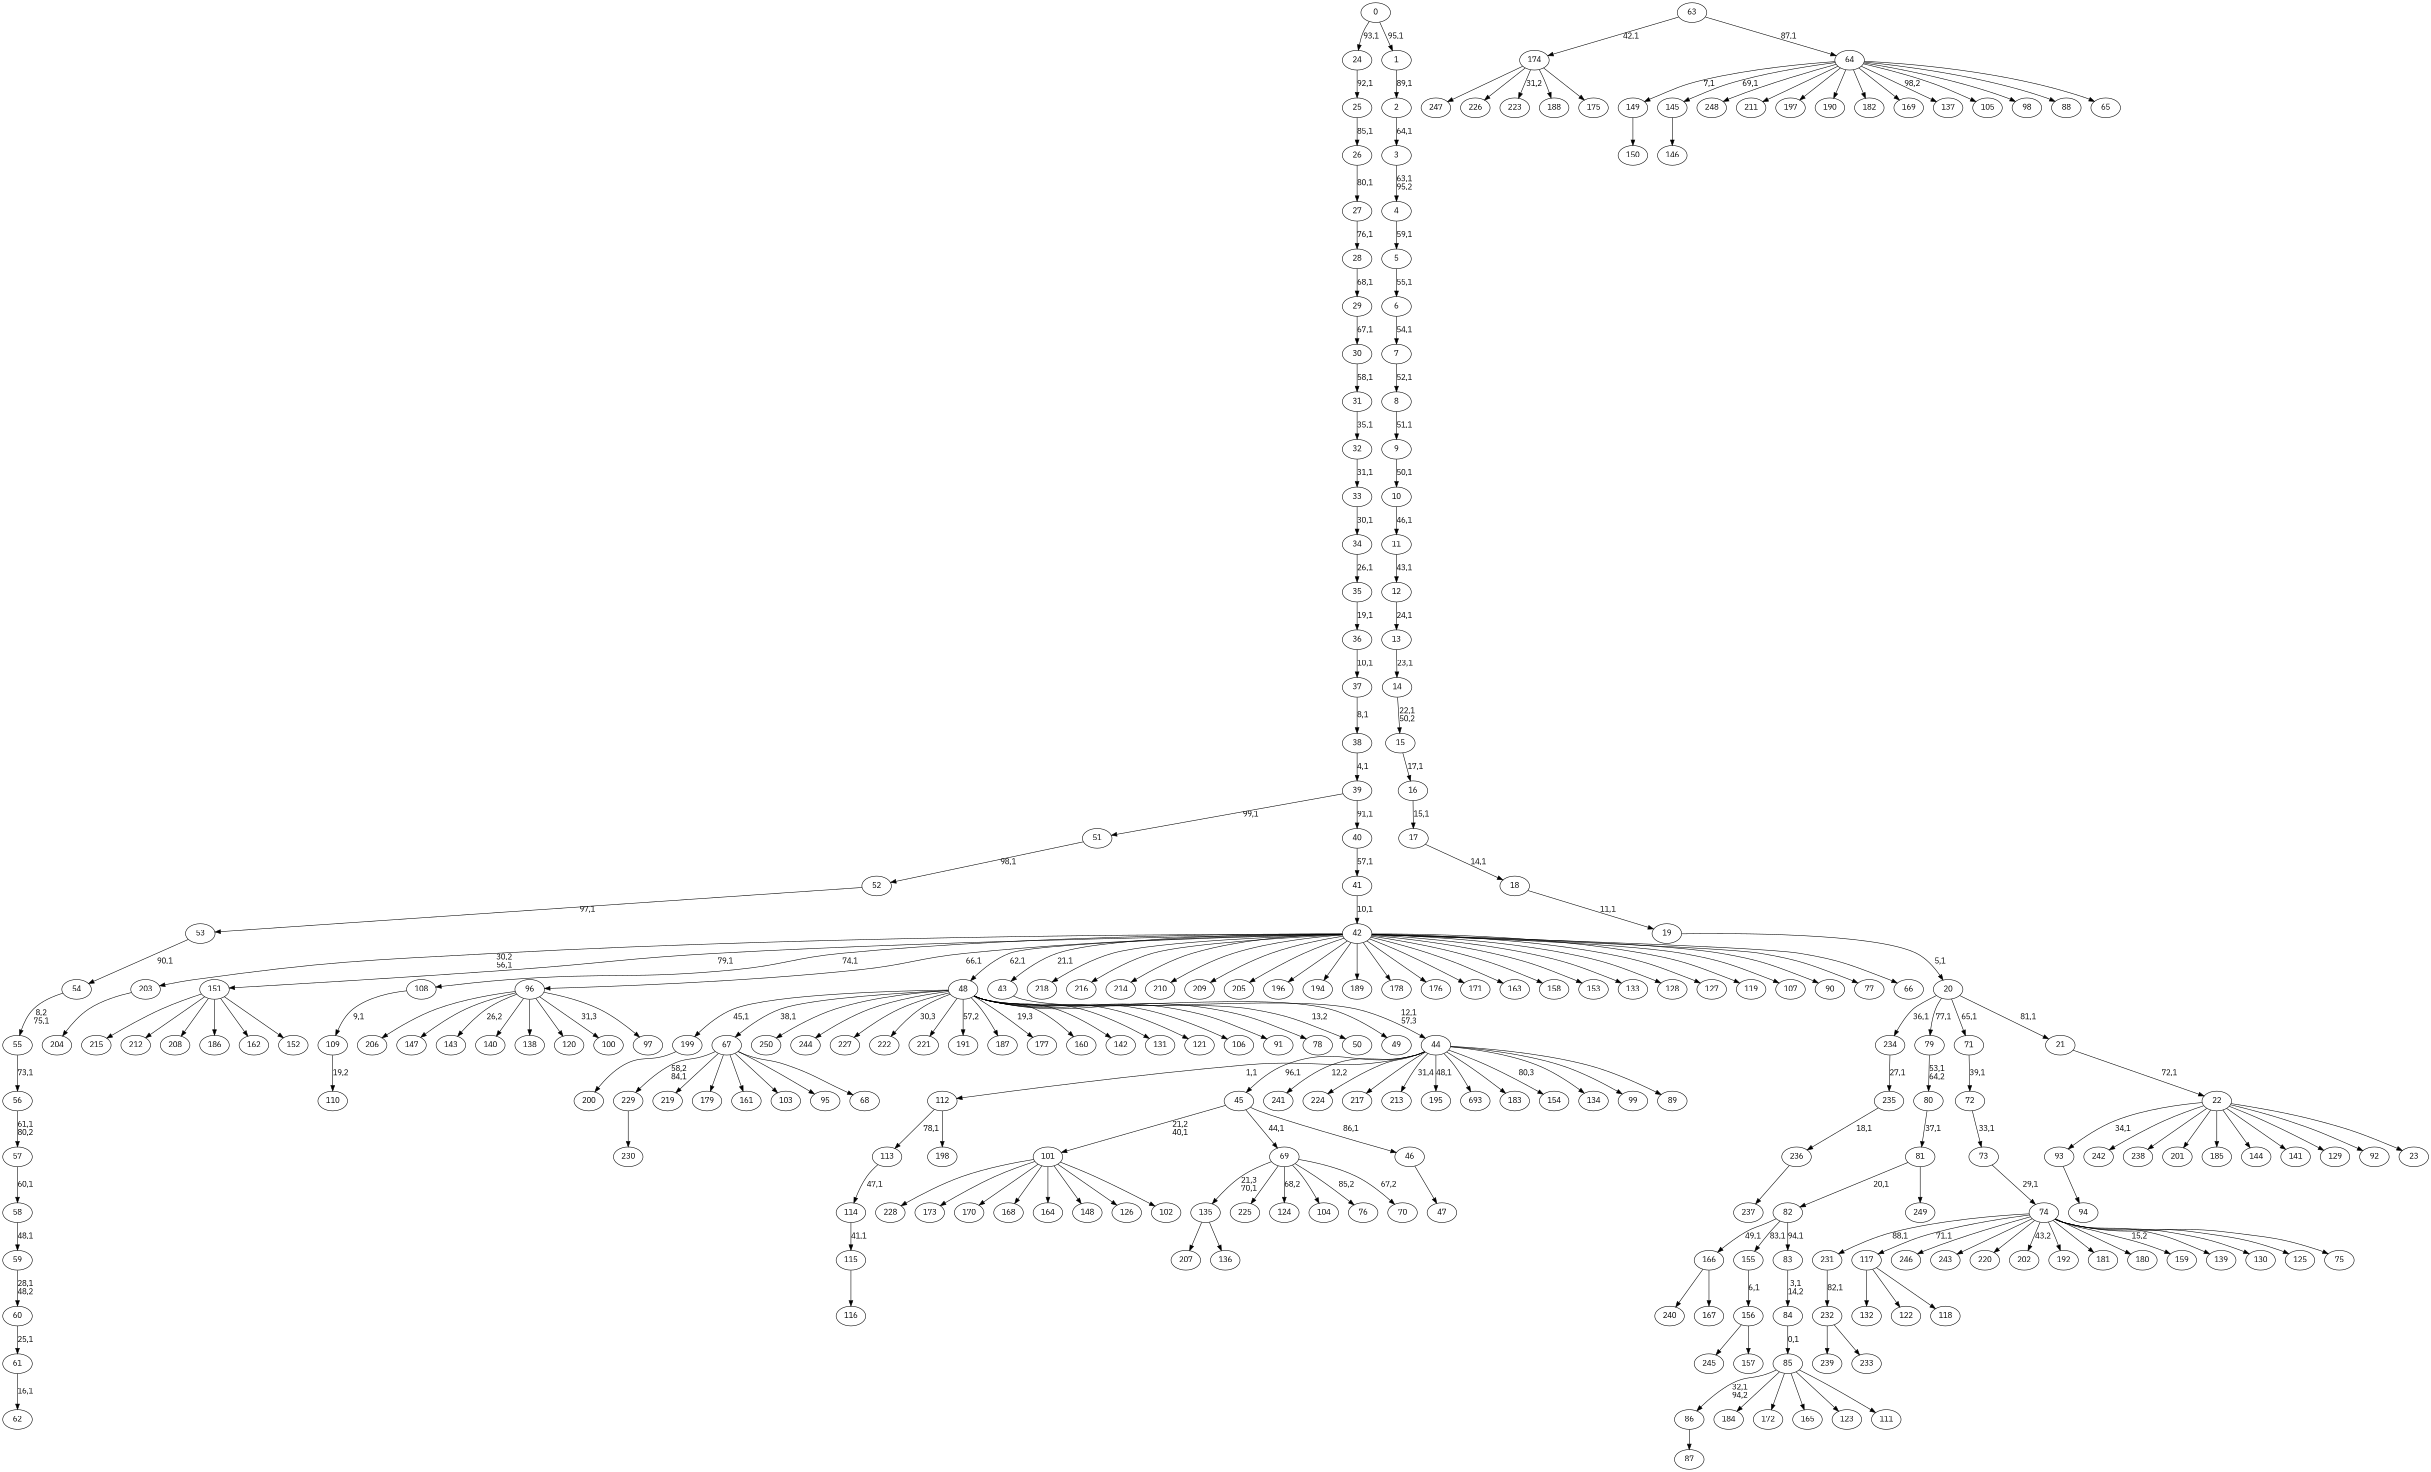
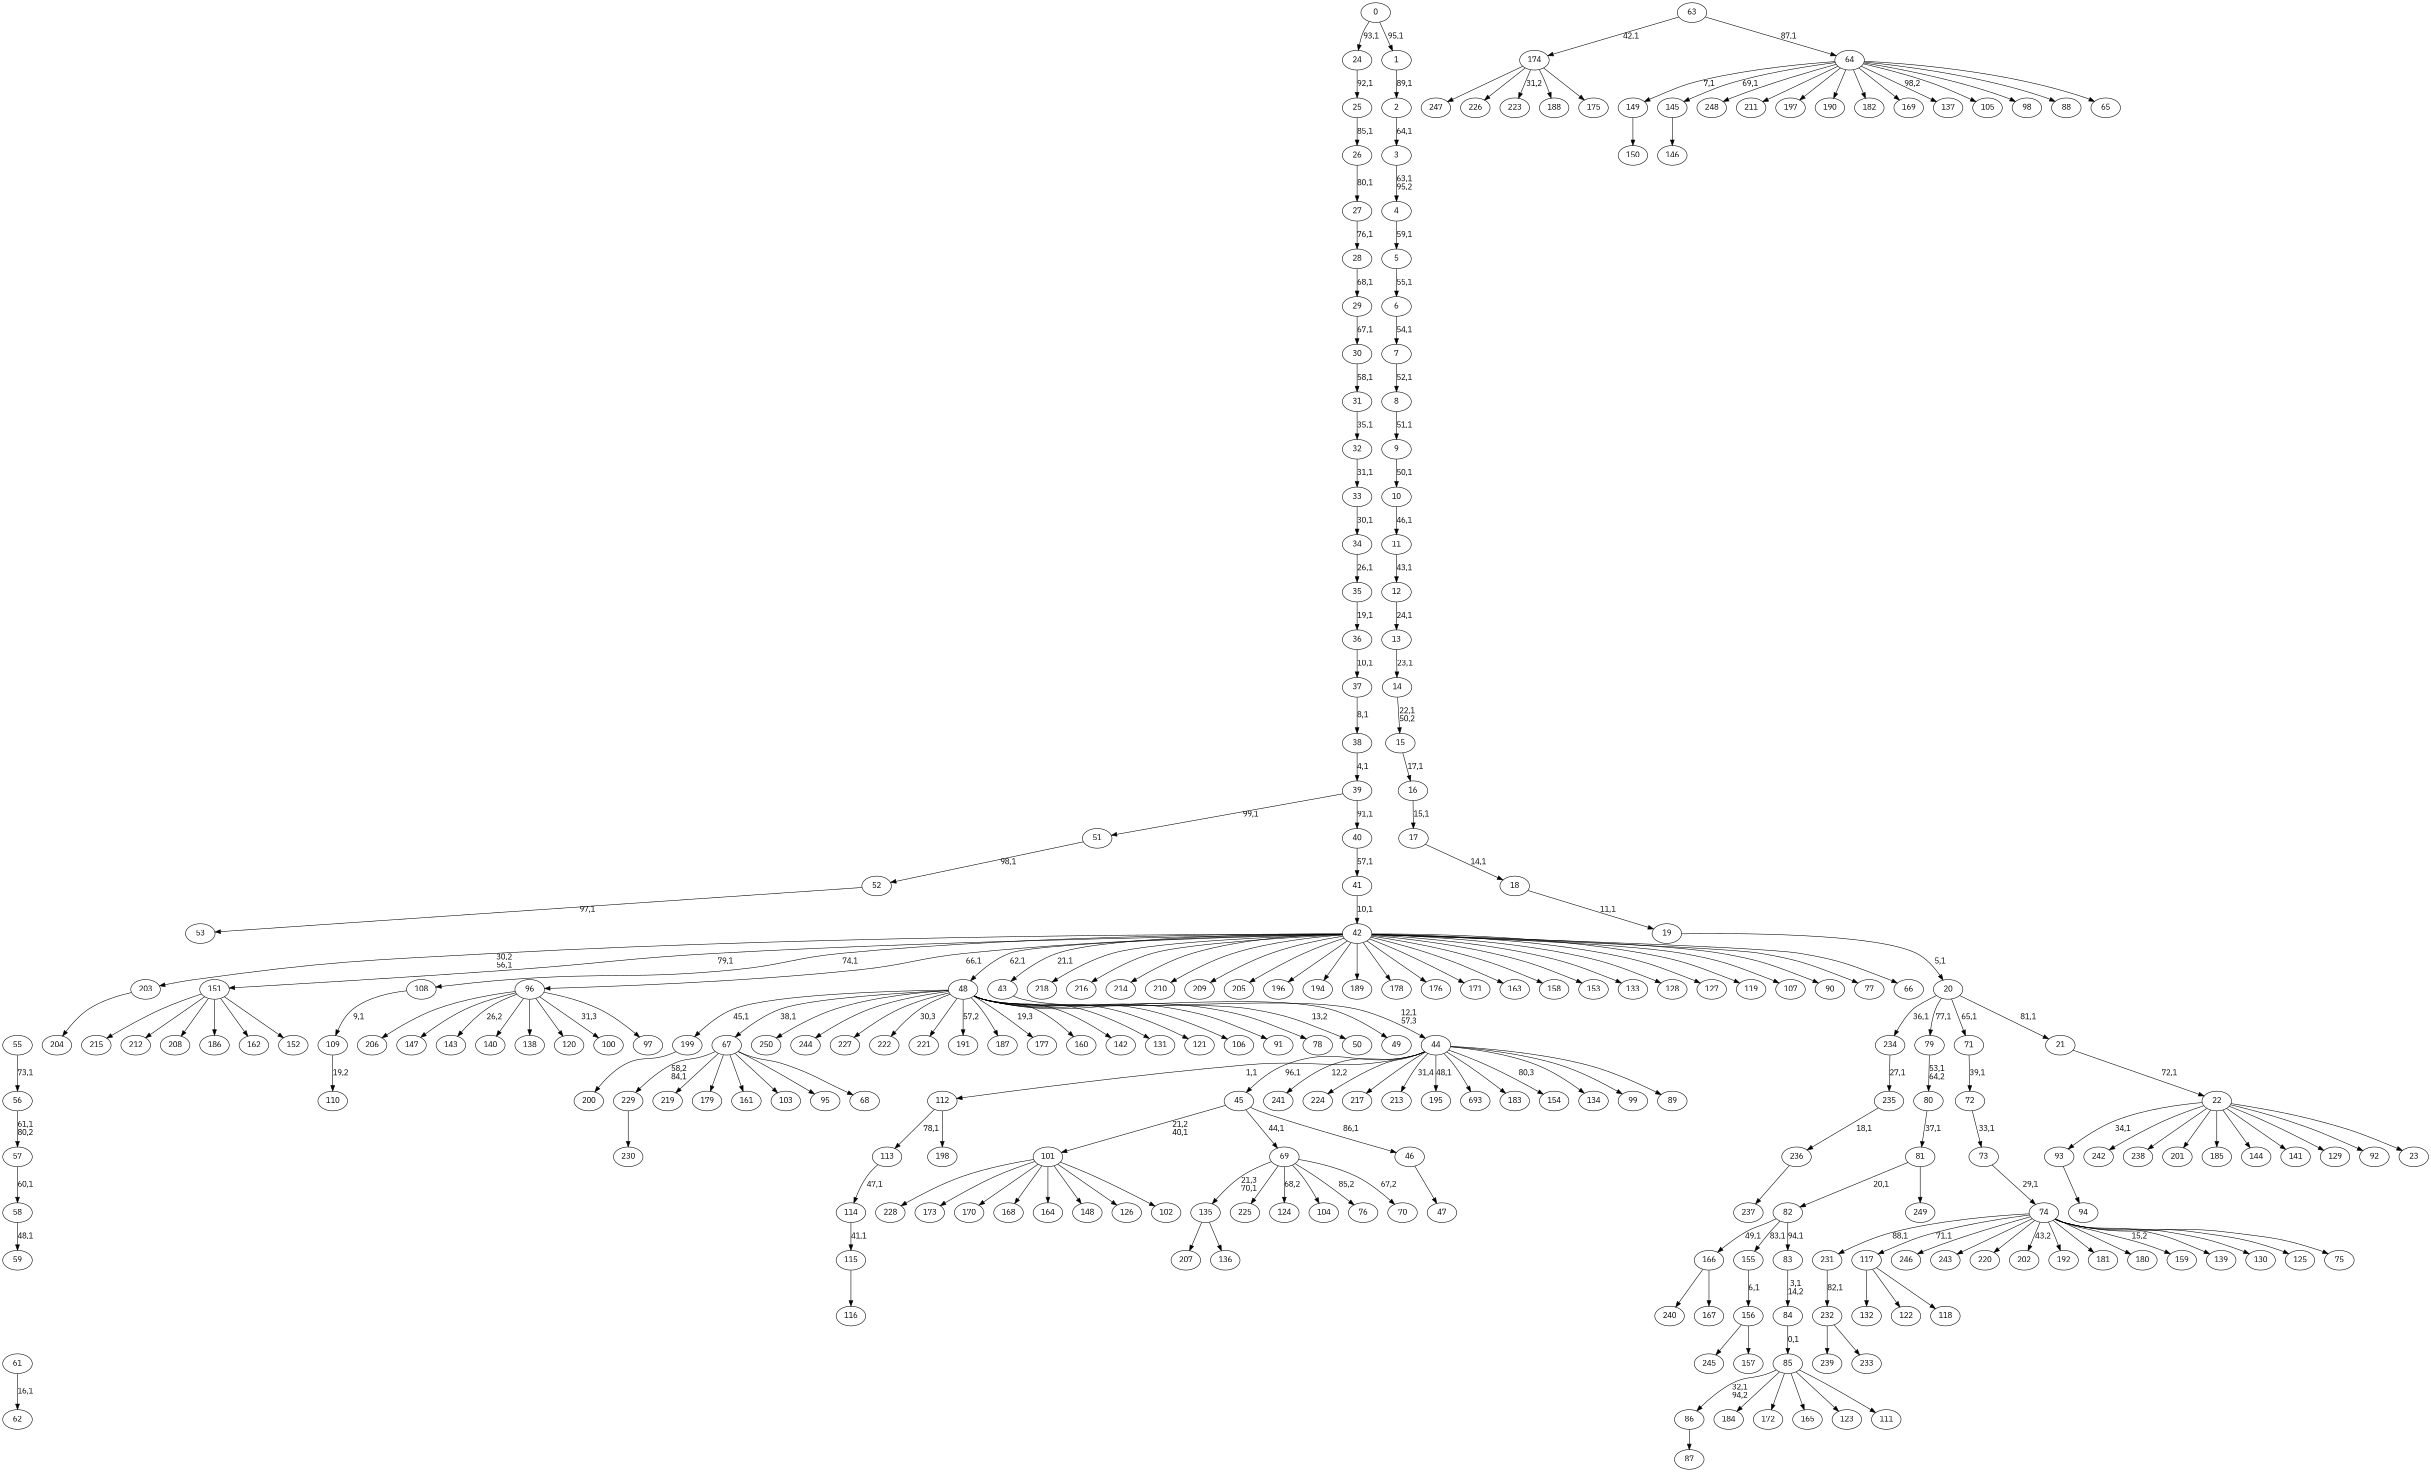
(77, 989) -> none
(18, 1316) -> none
